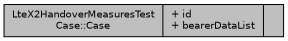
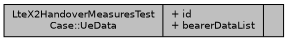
(83, 26) -> (83, 26)
